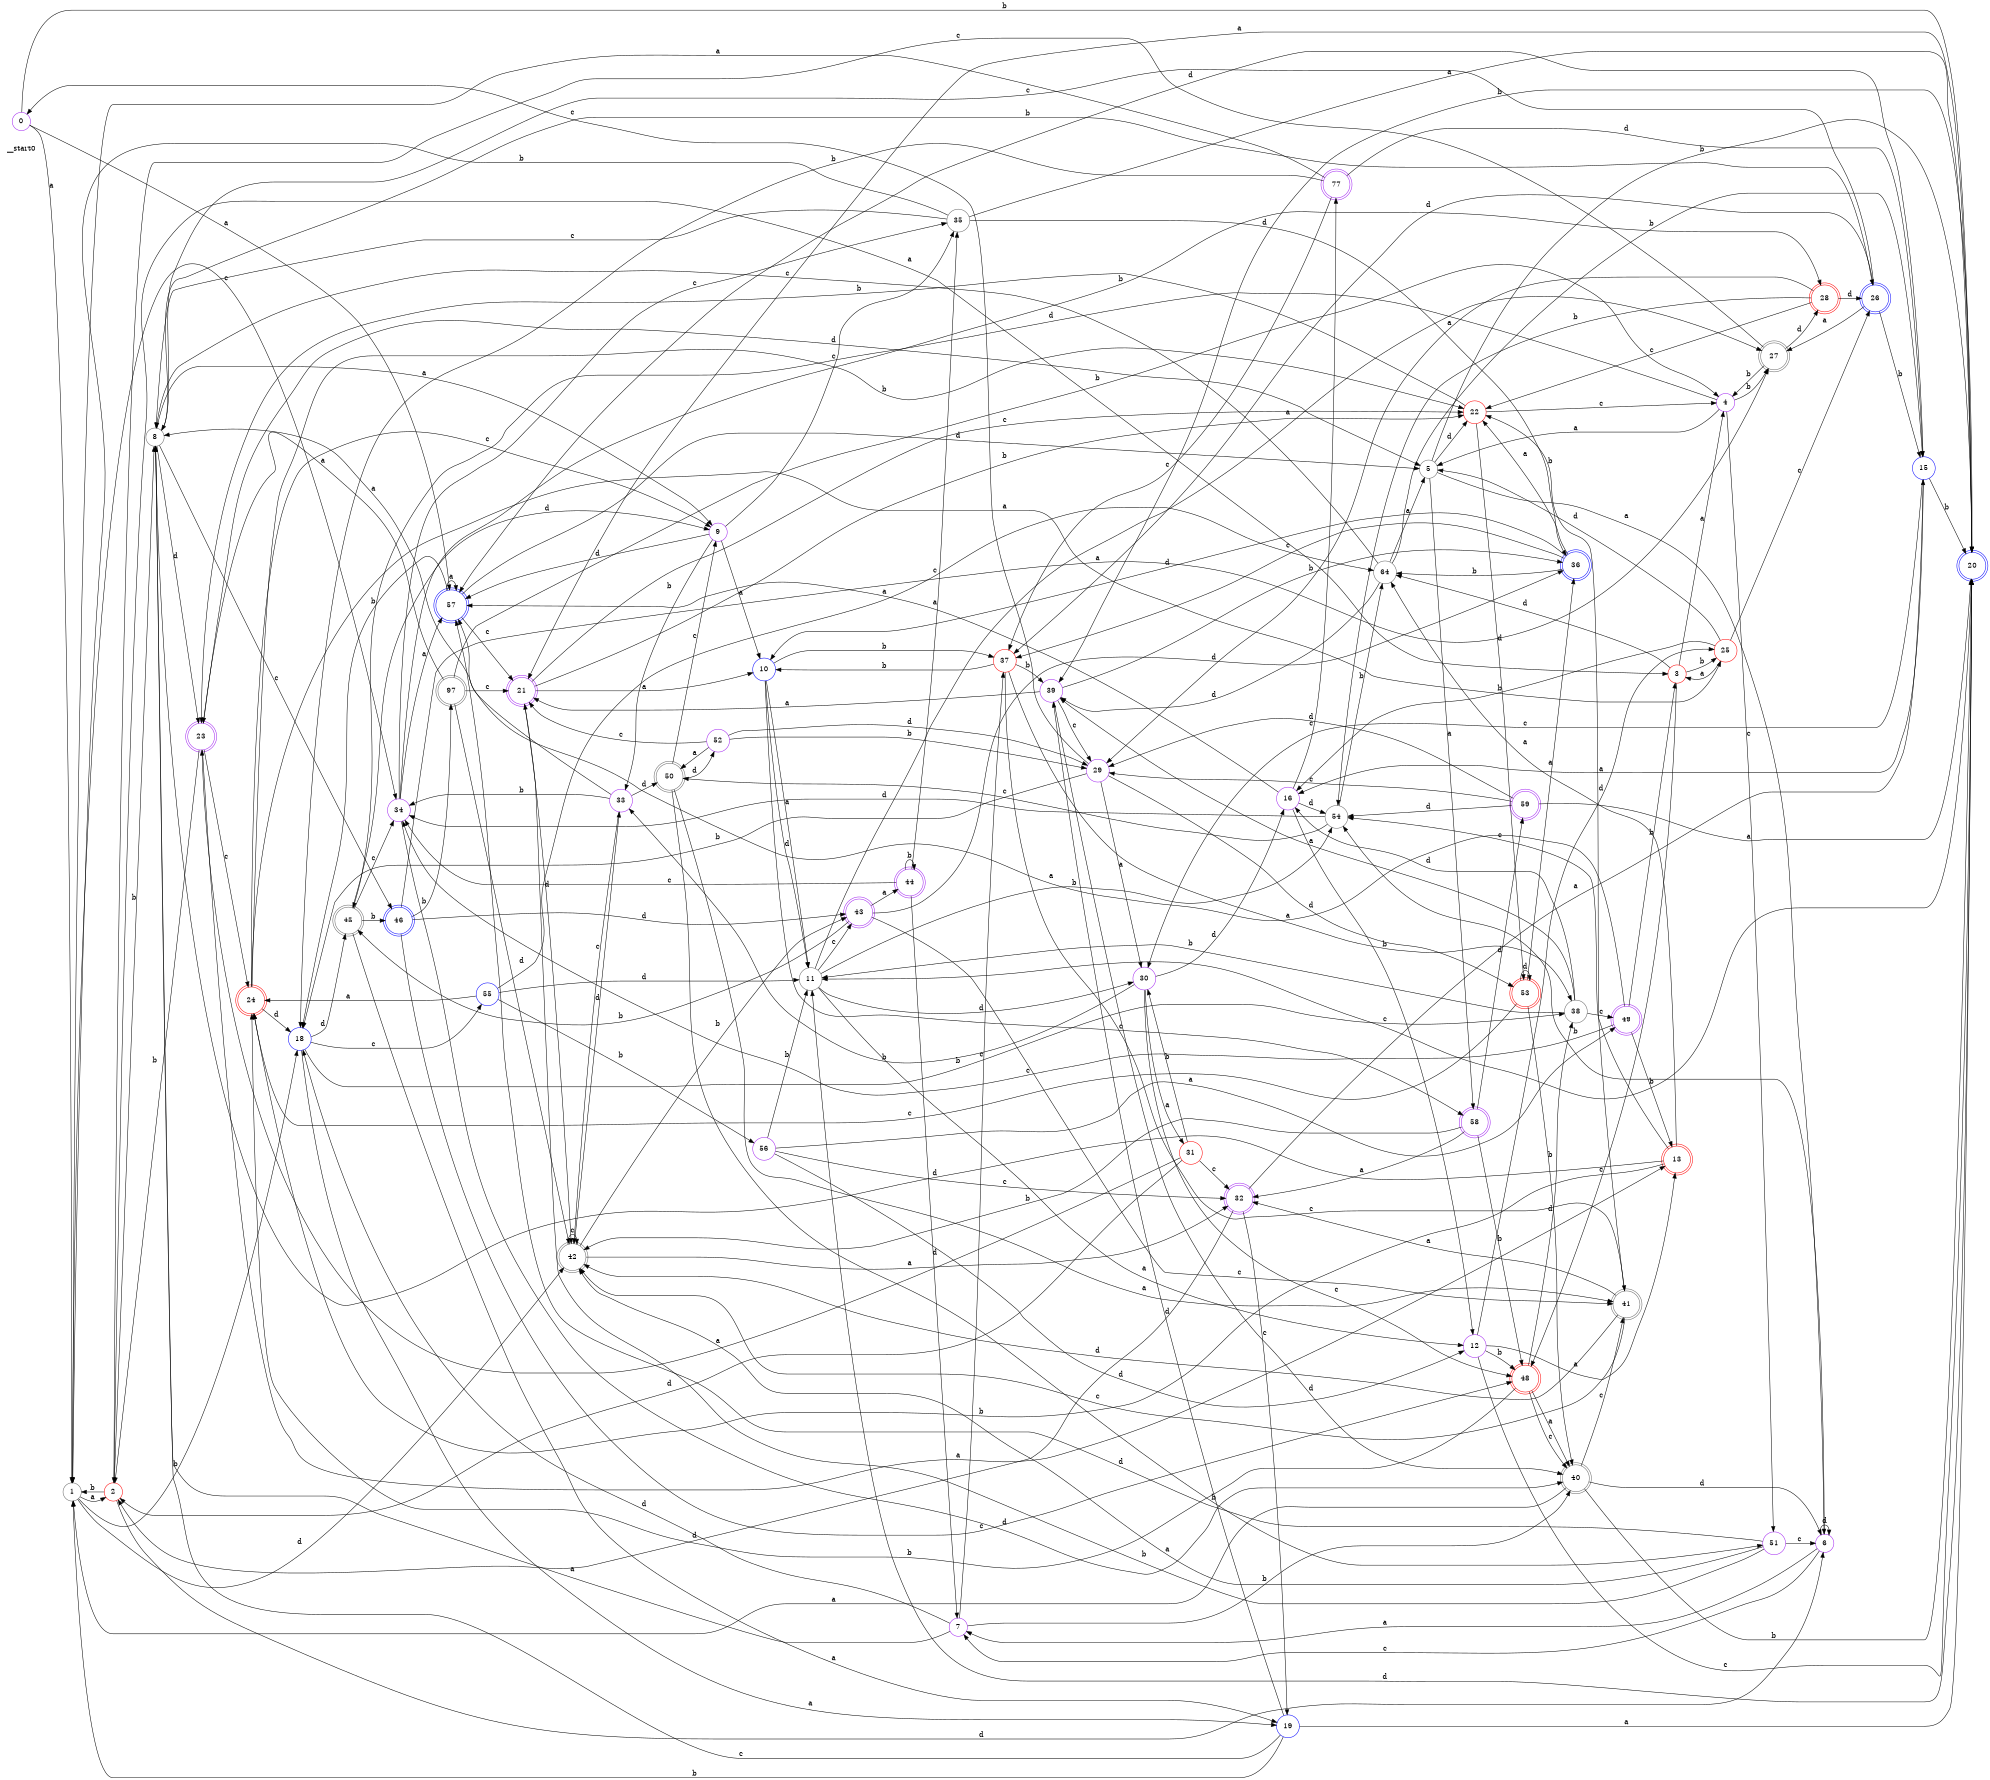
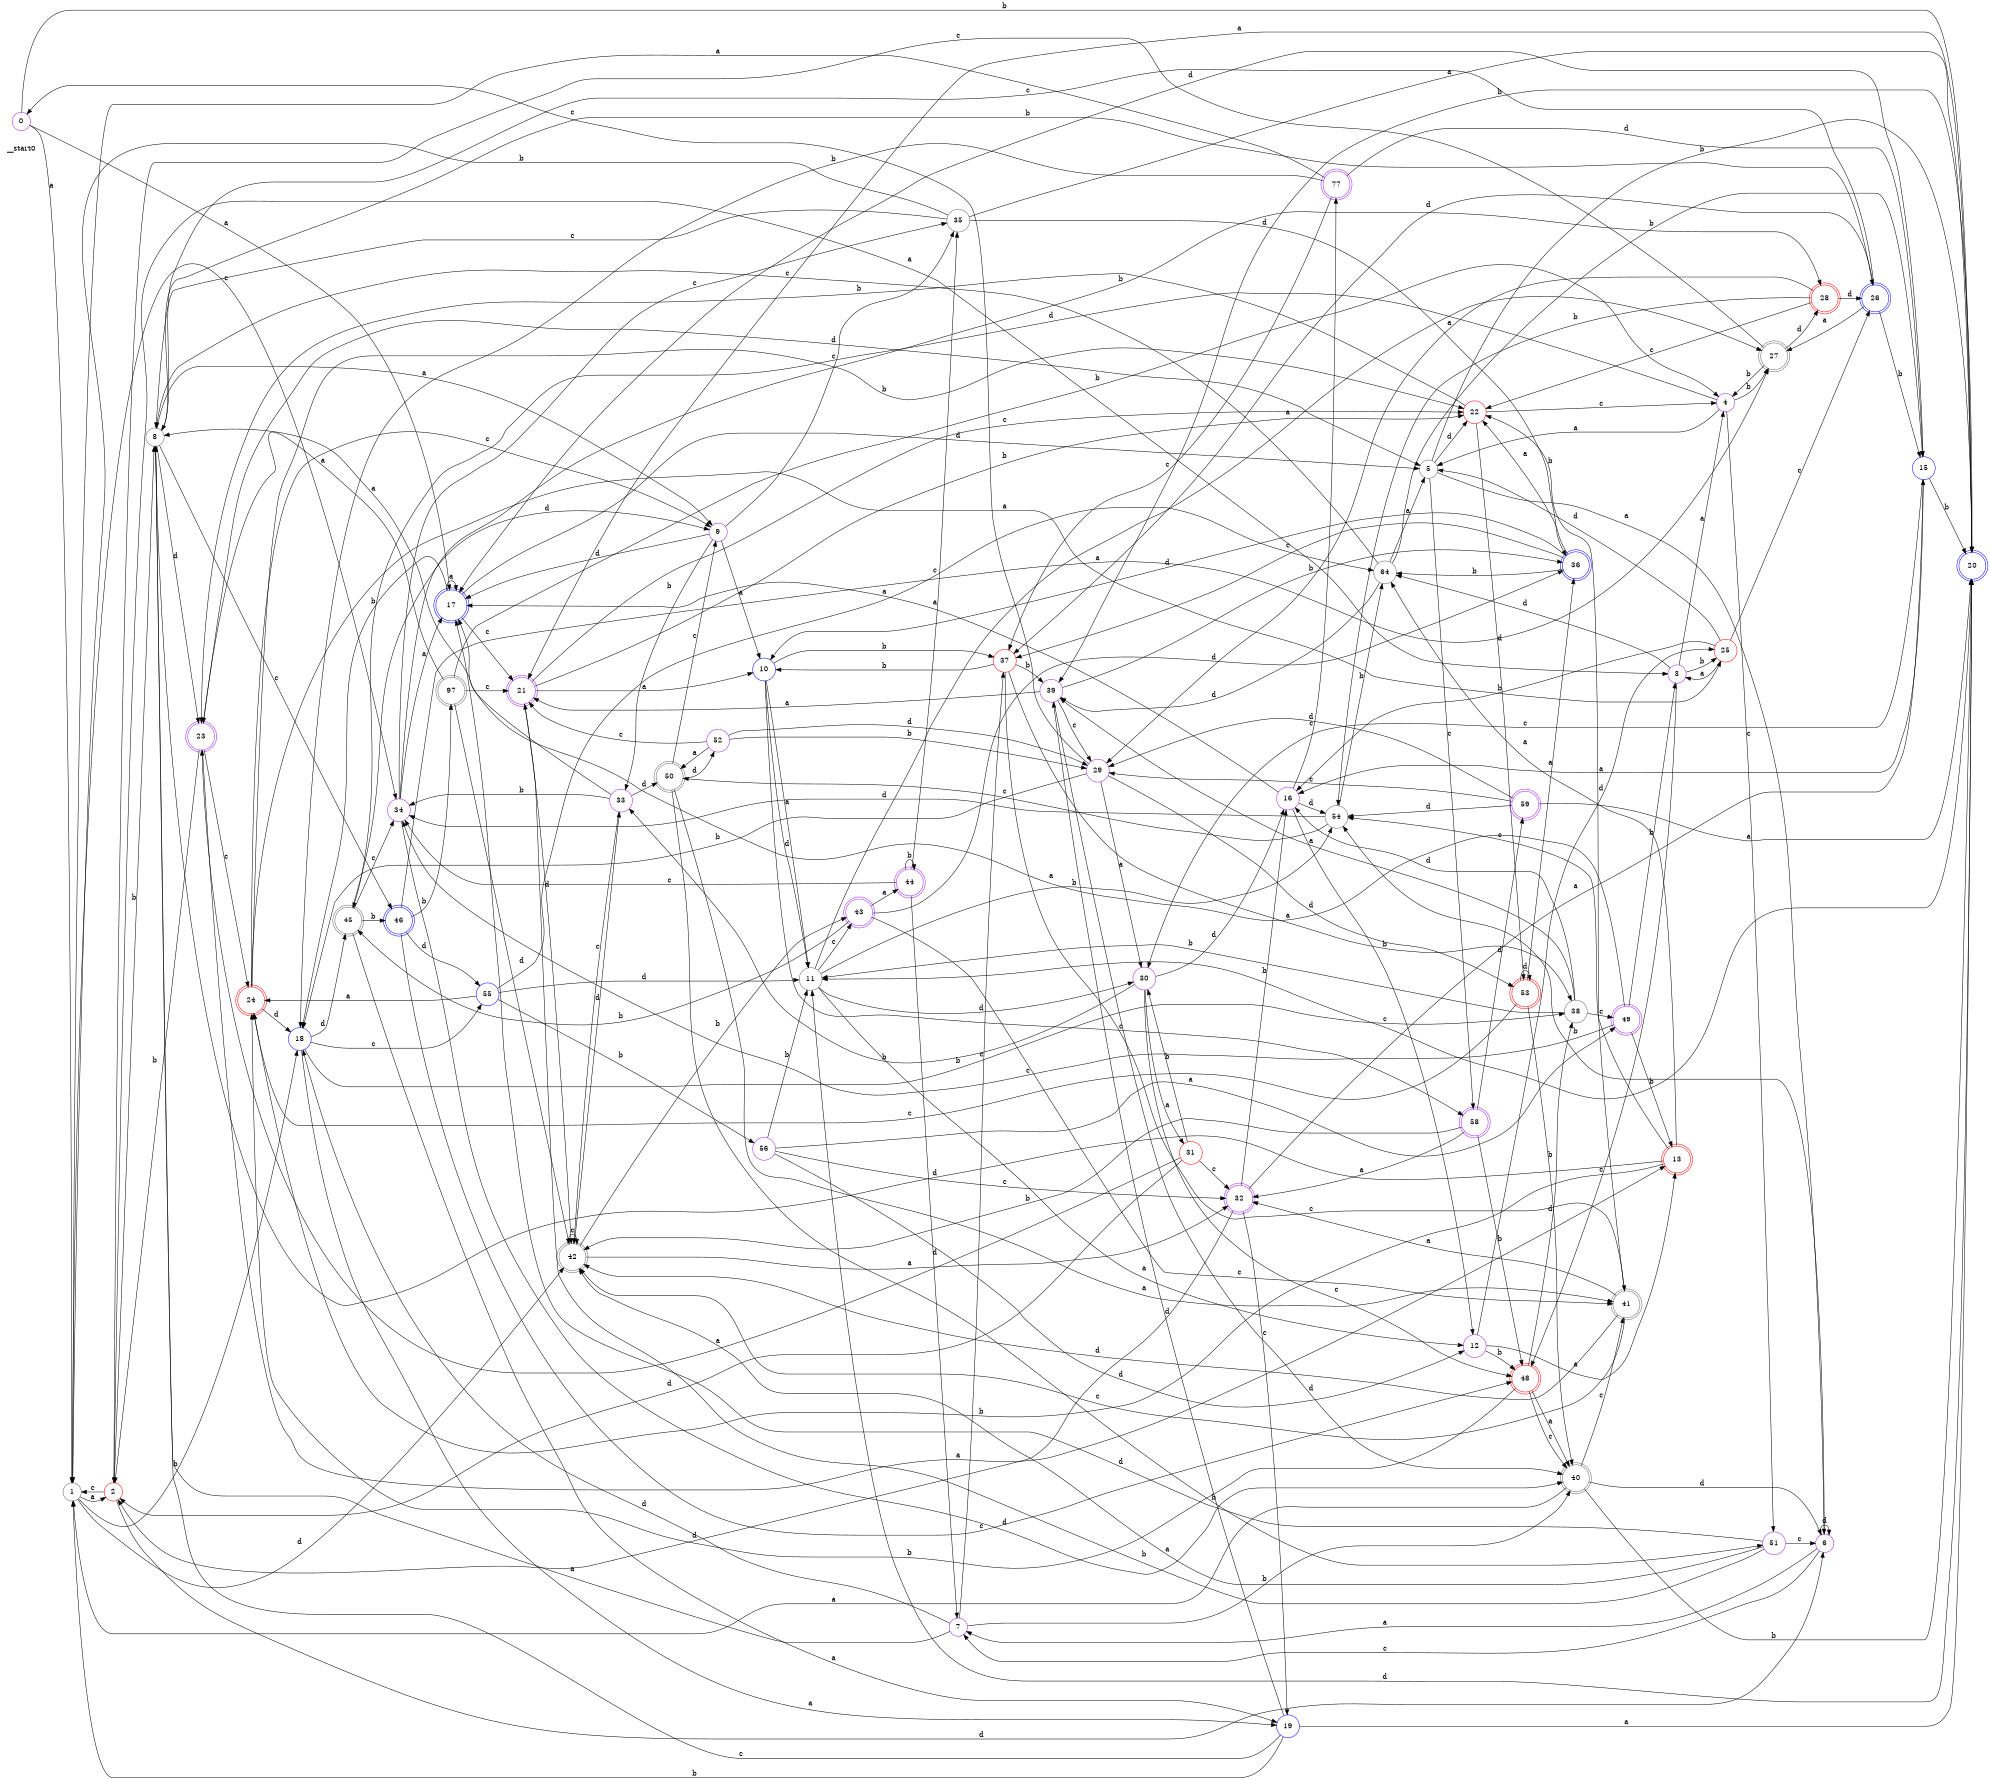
(451, 605) -> (451, 605)
(1677, 674) -> (1677, 674)
(1449, 734) -> (1449, 734)
(627, 918) -> (439, 960)
none -> (1263, 1000)
(1950, 1449) -> none
(93, 1488) -> (93, 1488)
